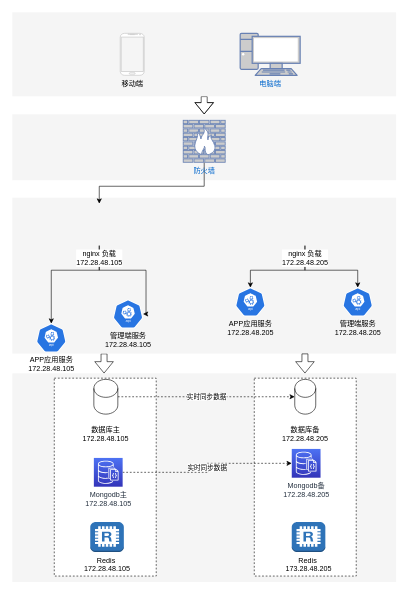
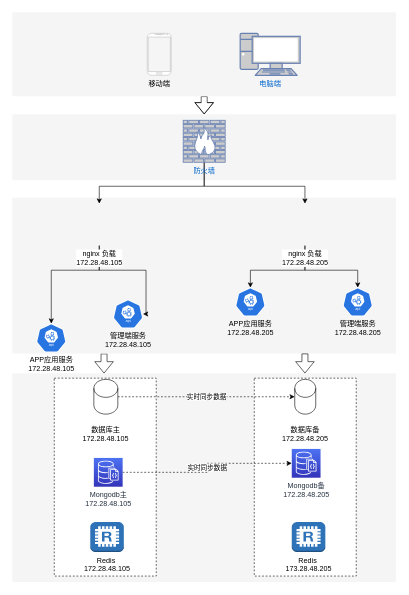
(132, 54) -> (159, 54)
none -> (304, 186)
